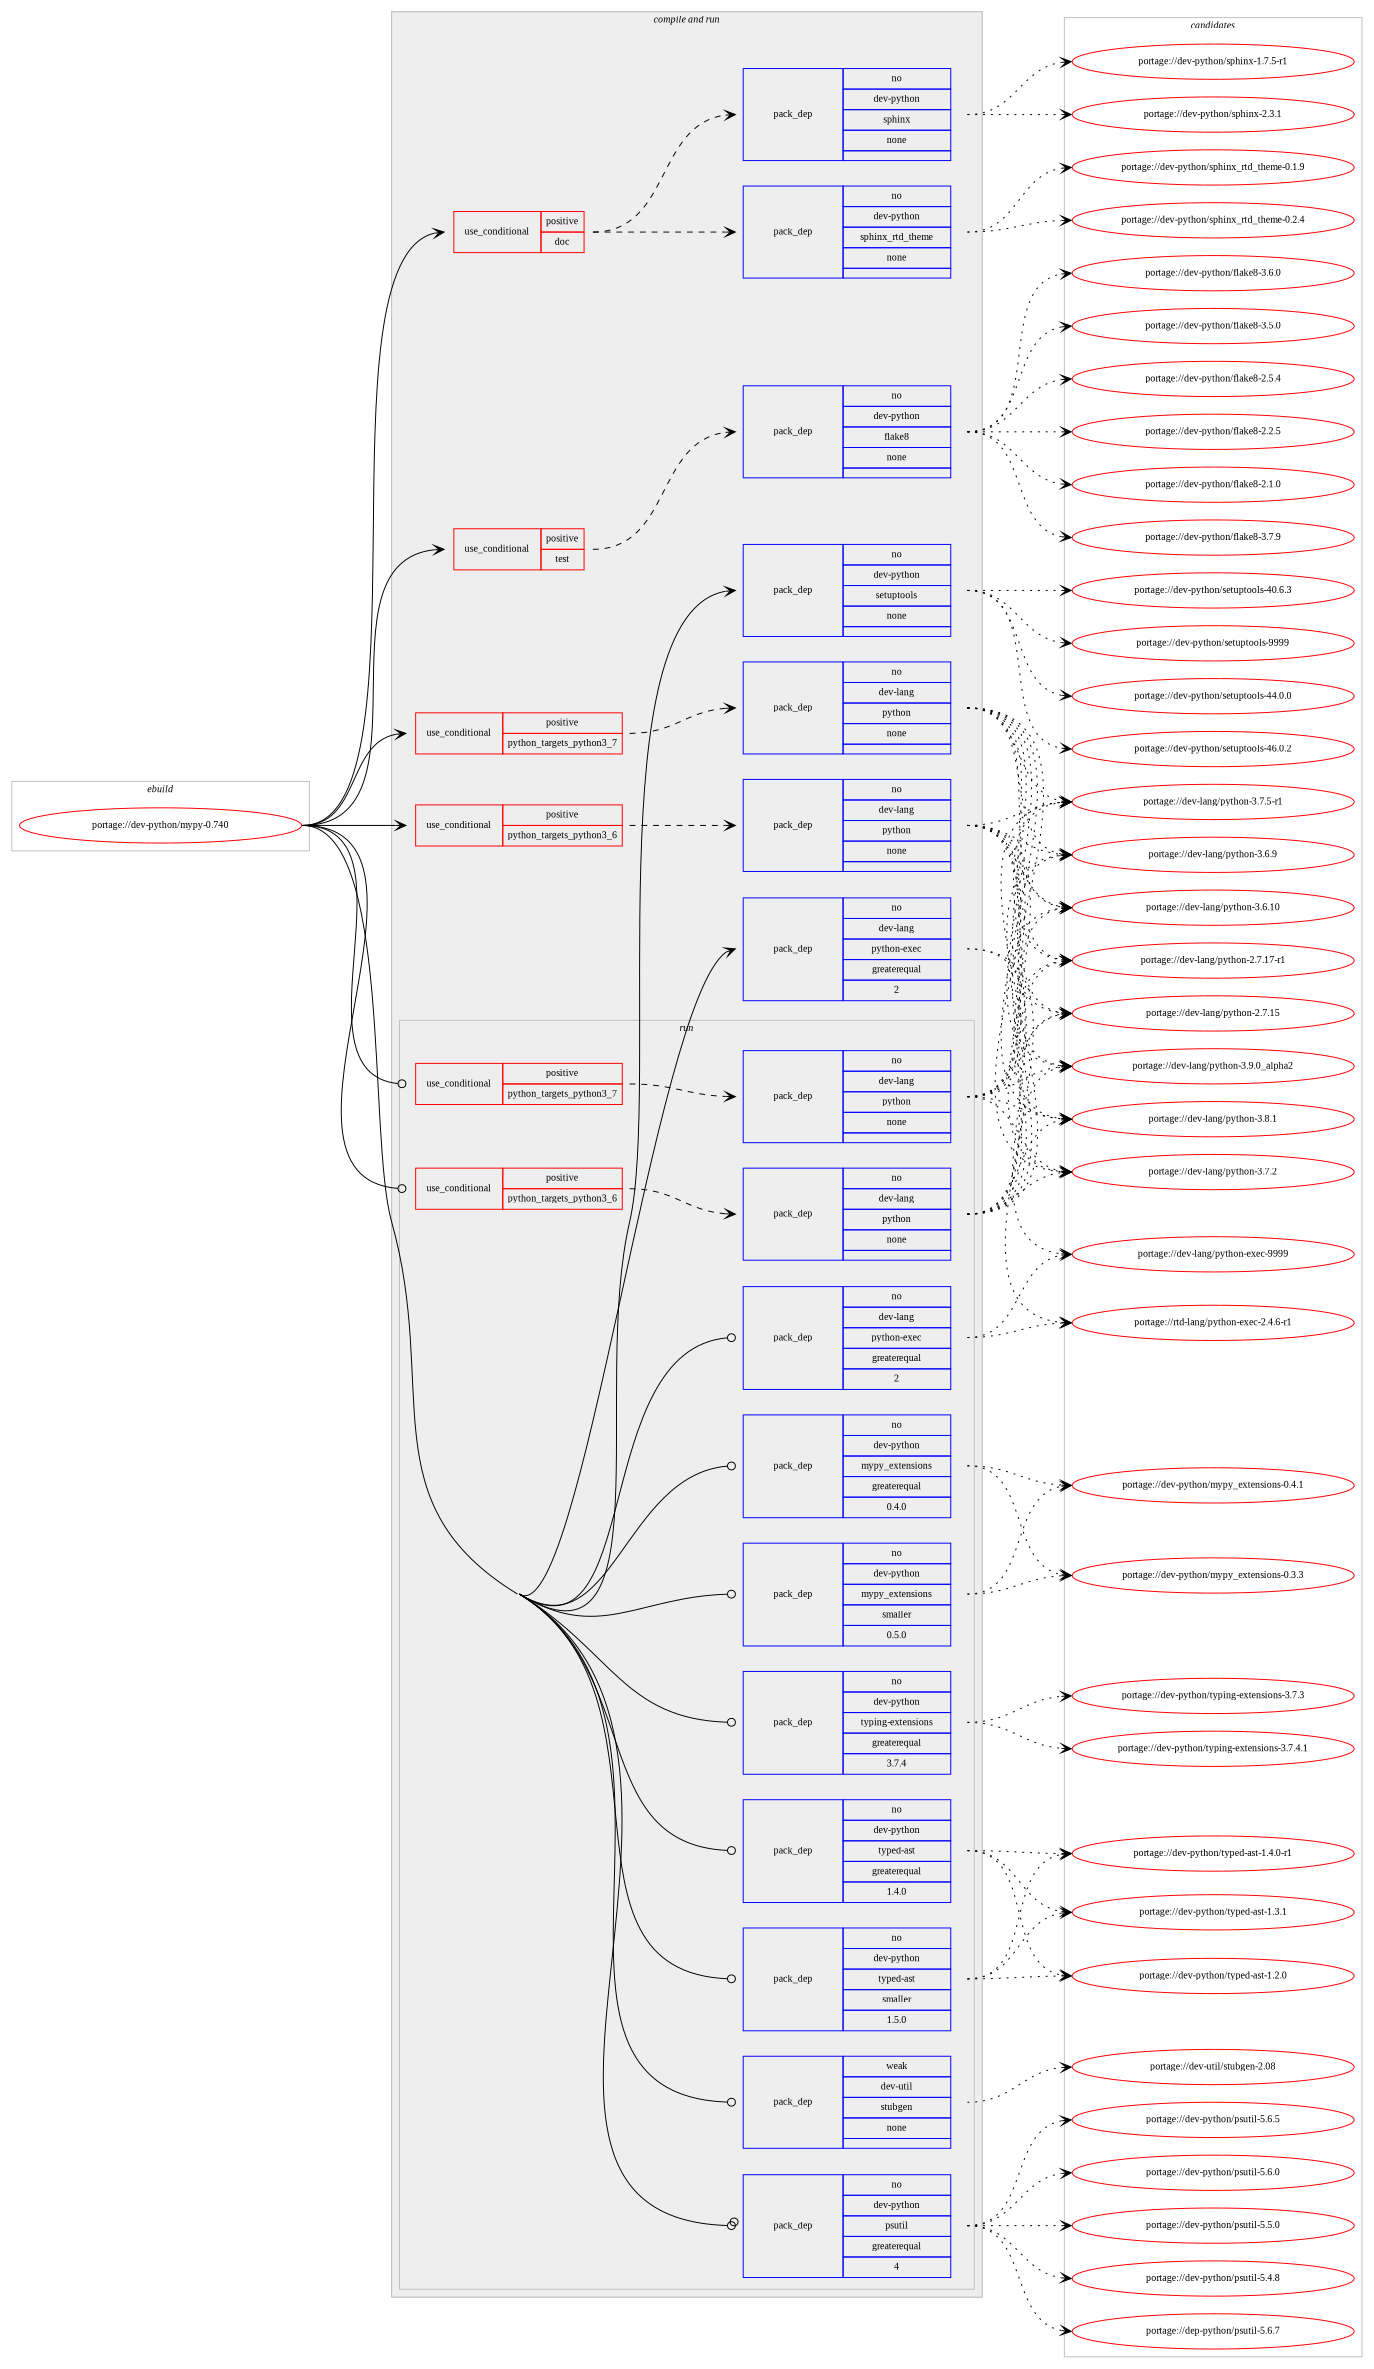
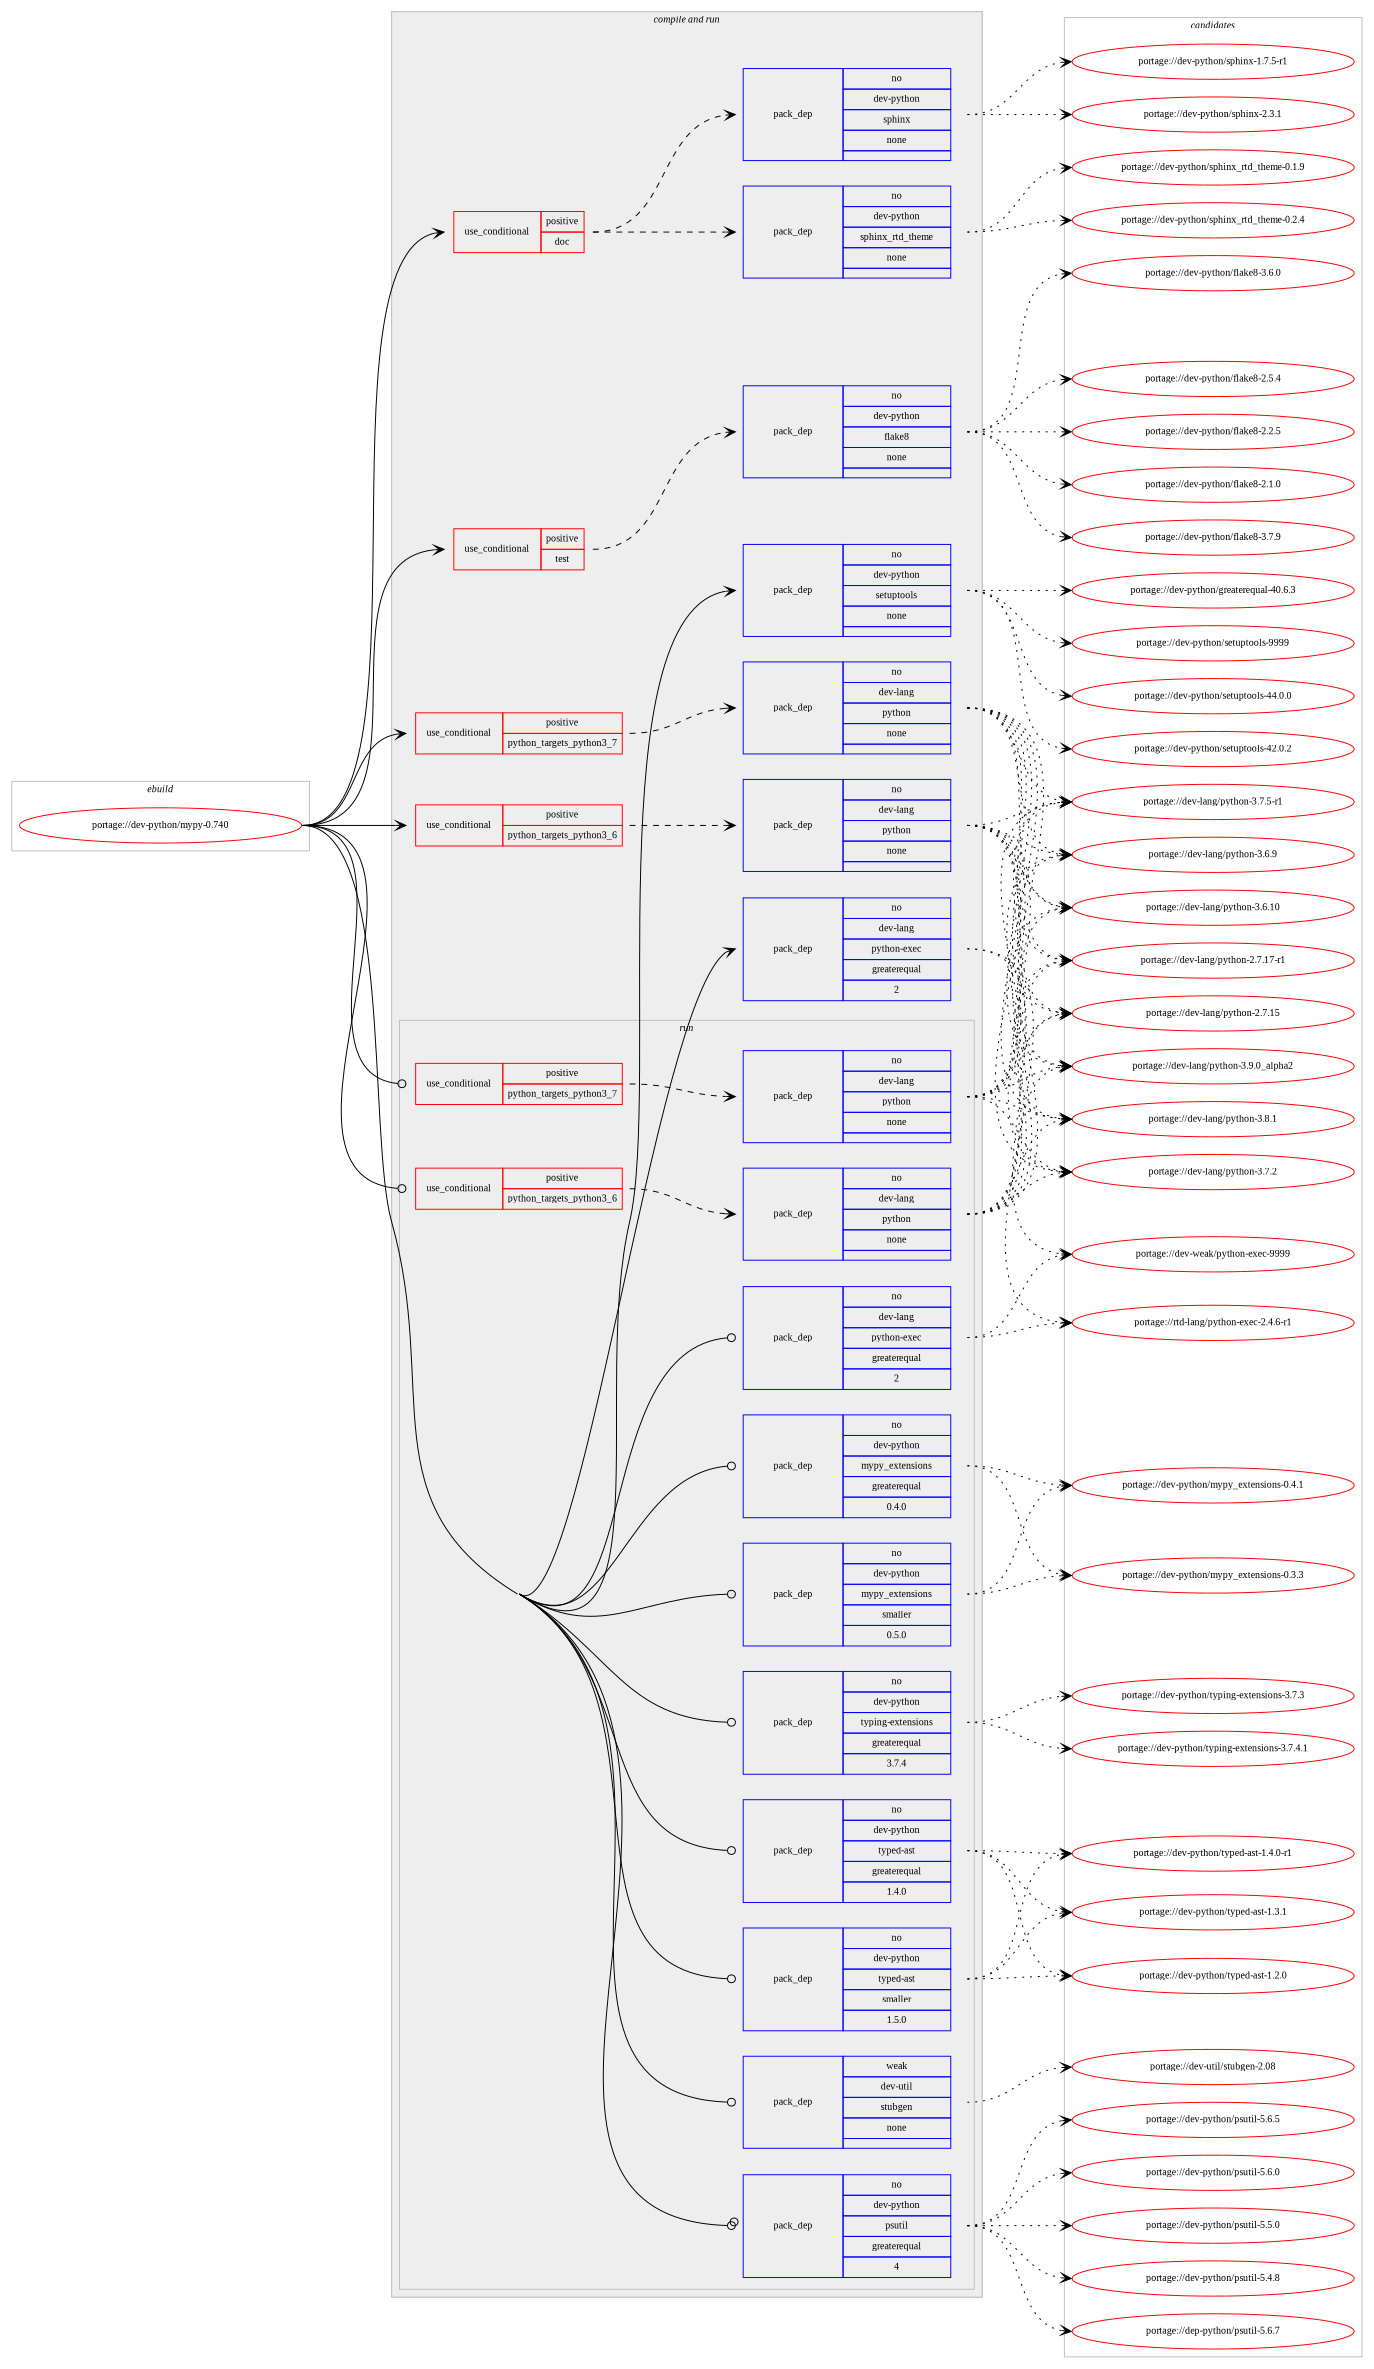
(1213, 326) -> none
(1213, 590) -> (1213, 590)
(1213, 749) -> (1213, 749)
(1213, 1254) -> (1213, 1254)
